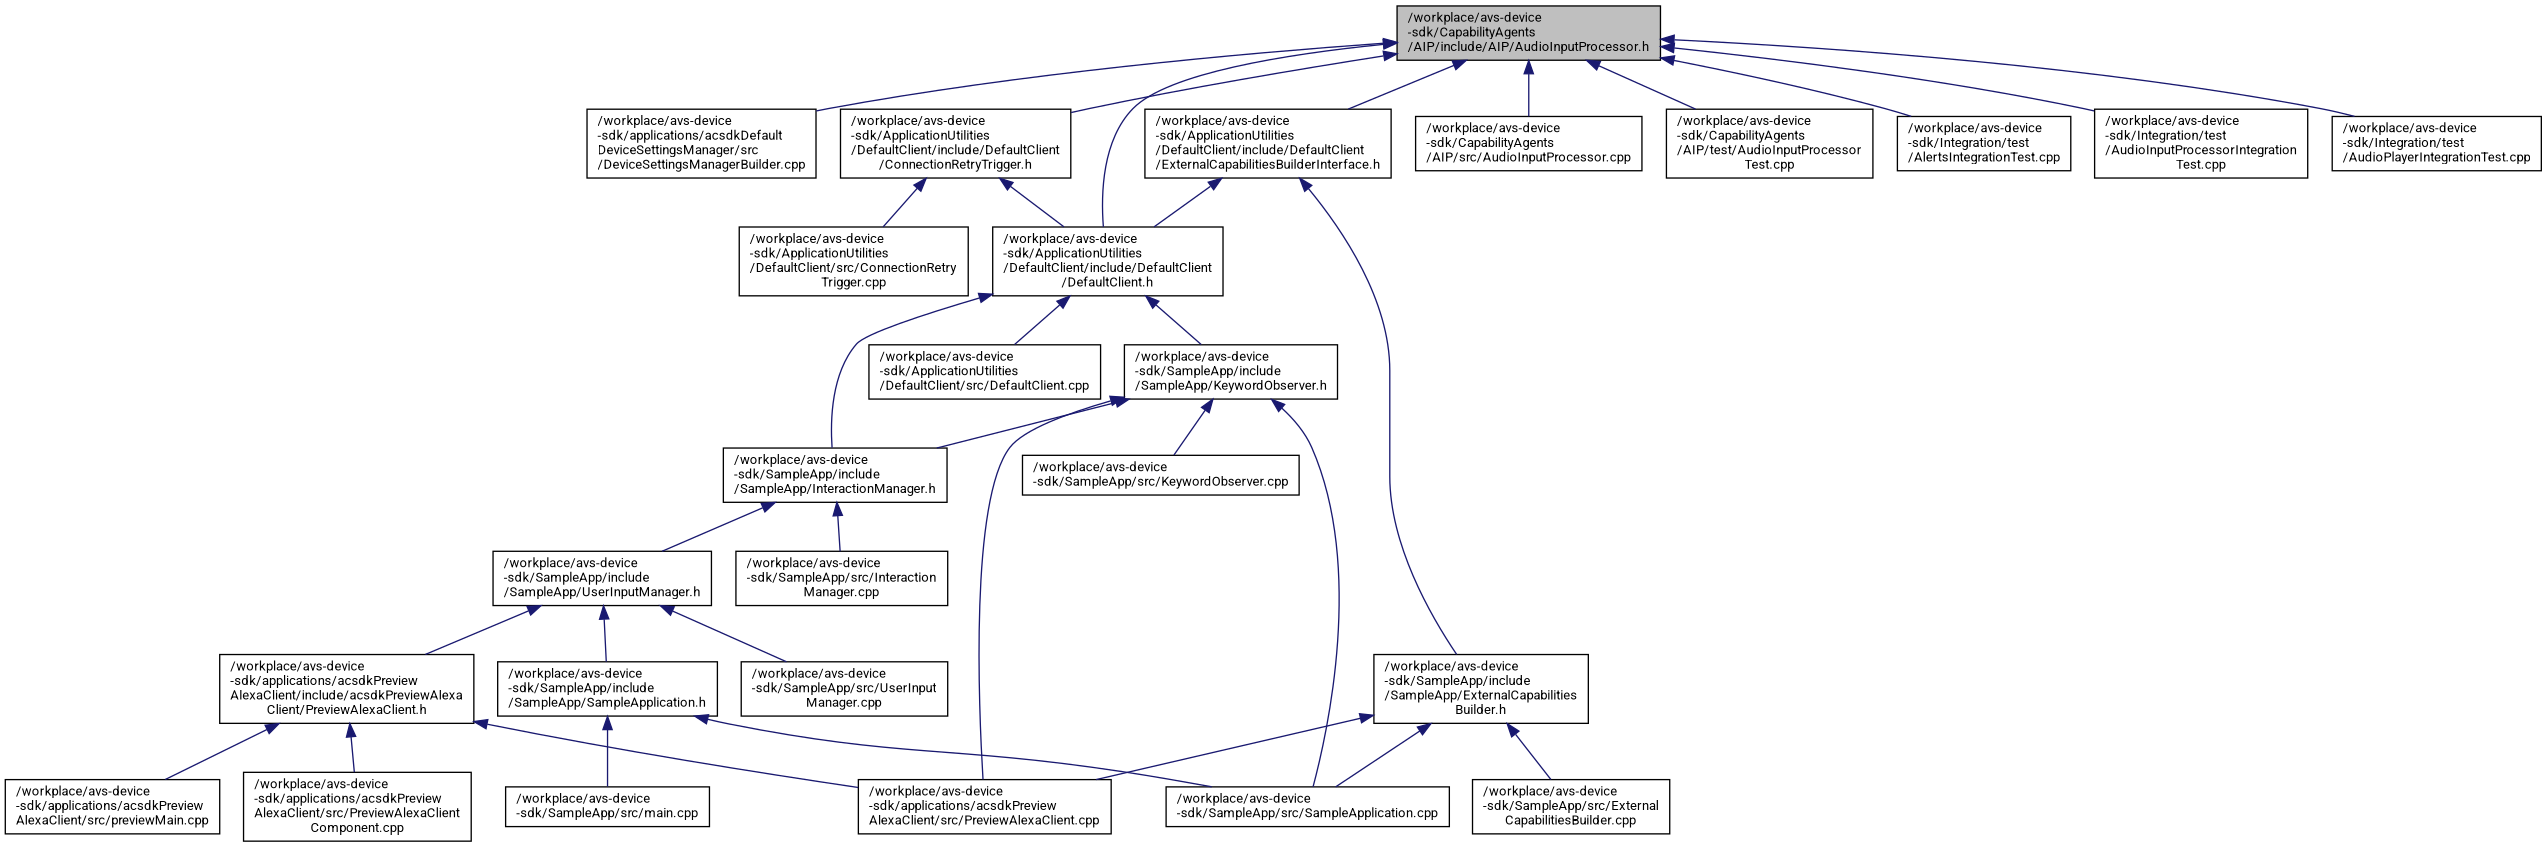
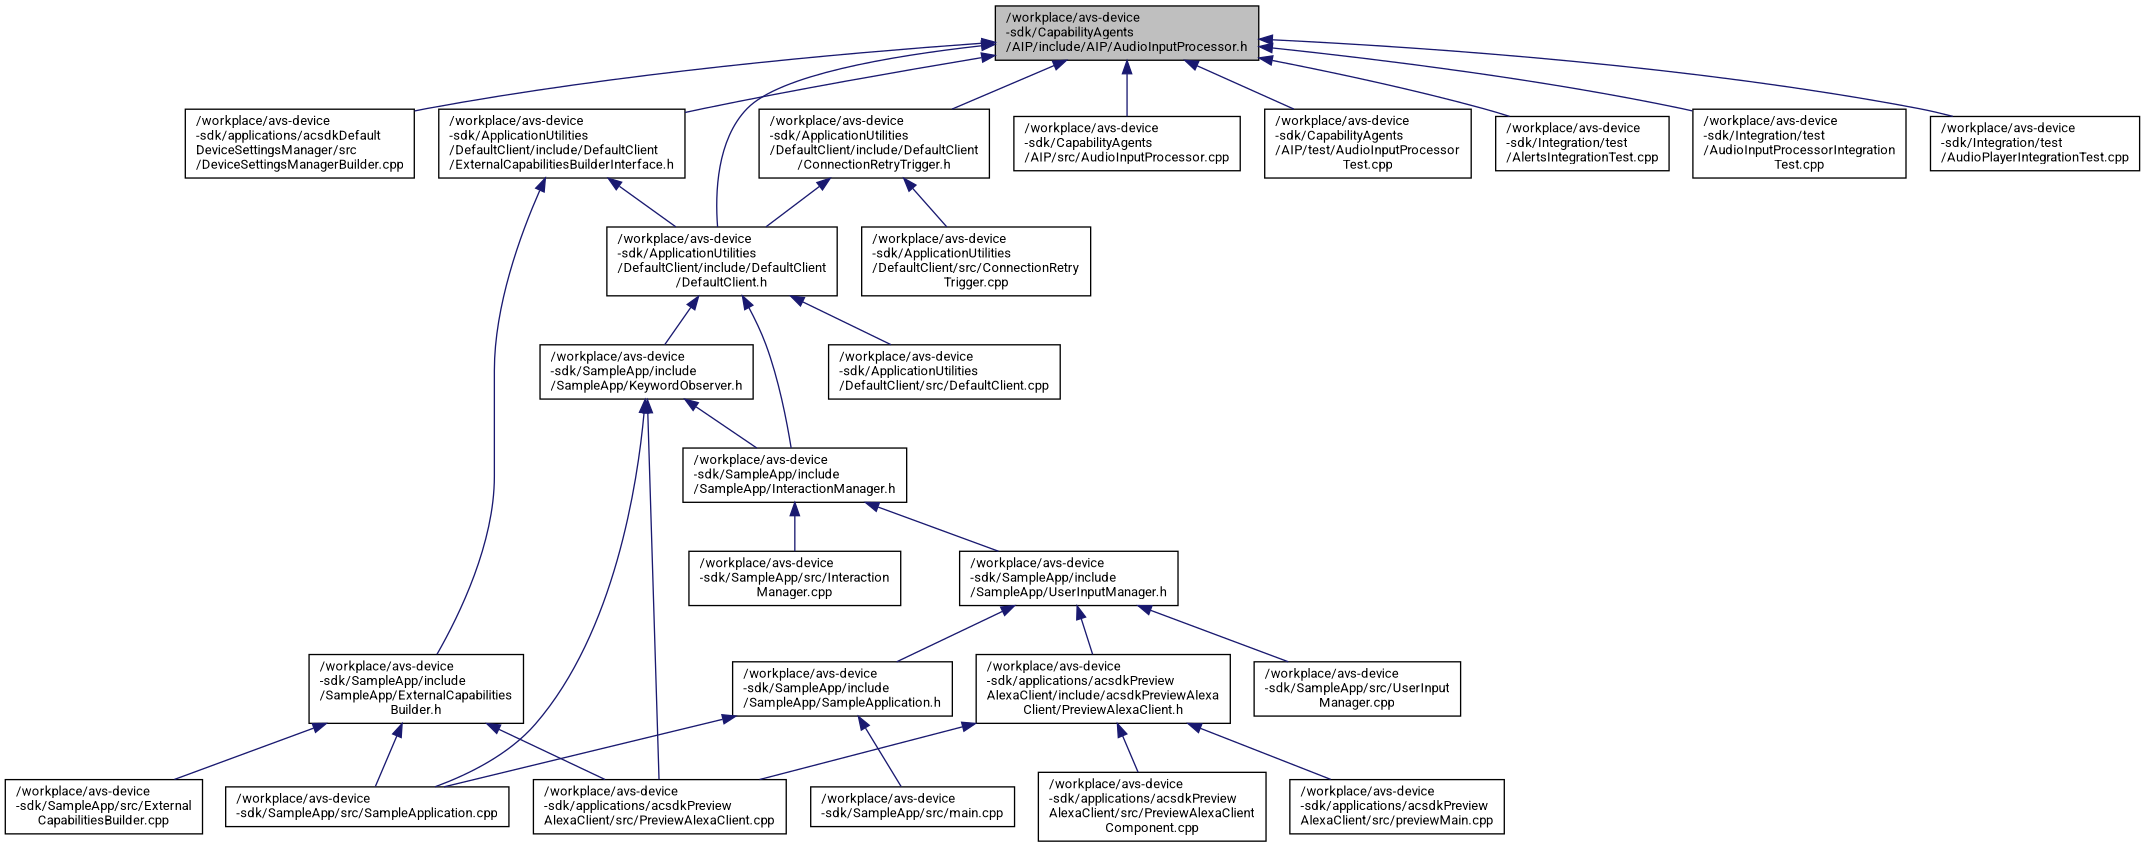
(1161, 475) -> none
